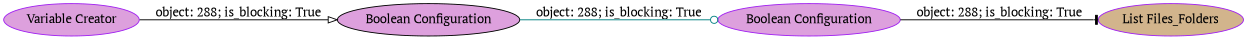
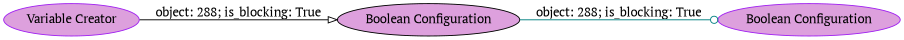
(1171, 20) -> none
